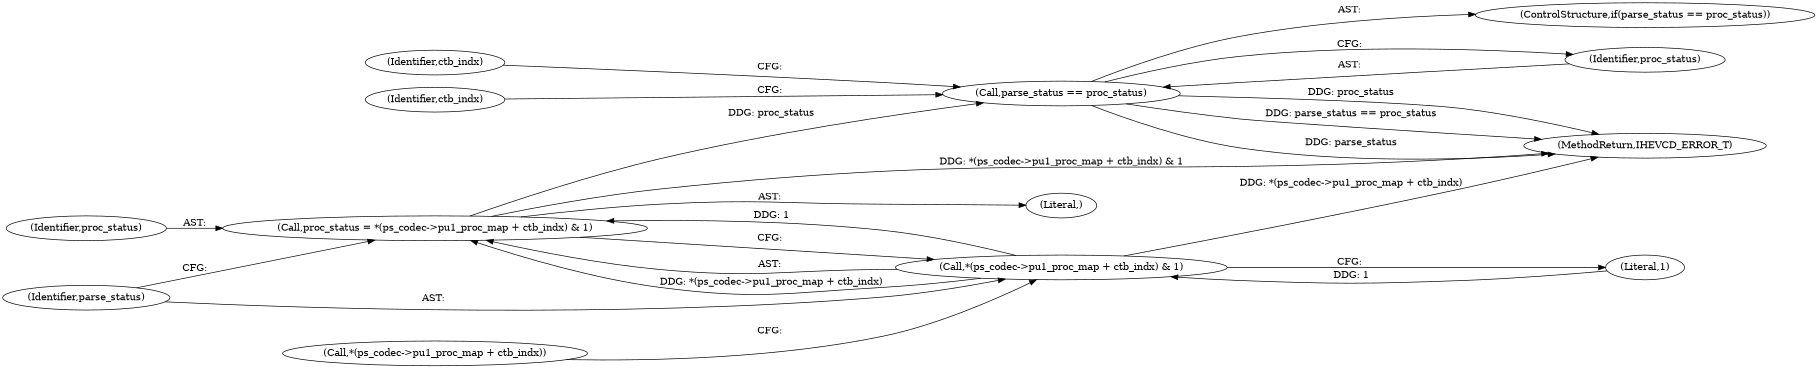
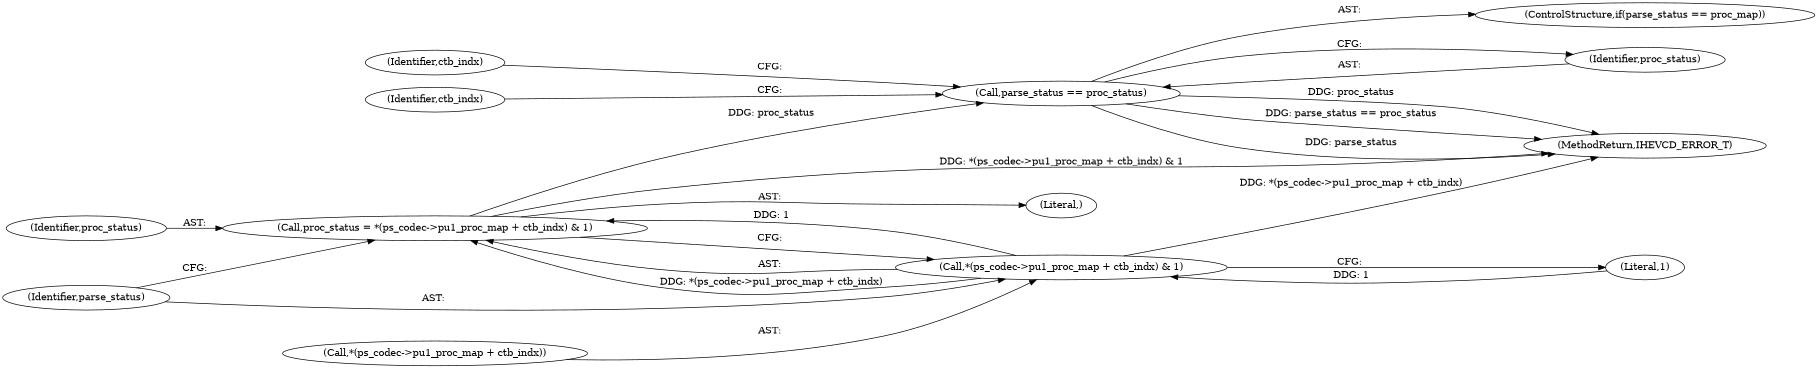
(1645, 15) -> (1645, 15)
(771, 331) -> (771, 331)
